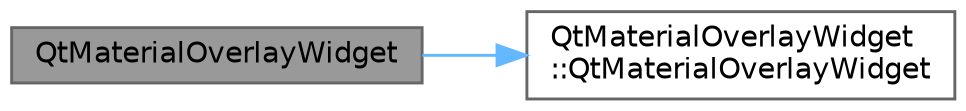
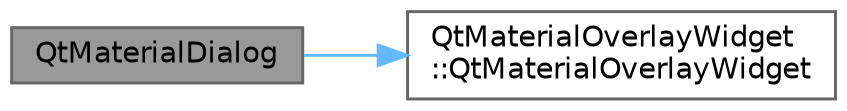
(217, 55) -> (157, 55)
